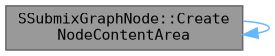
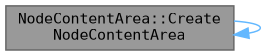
(124, 28) -> (120, 28)
